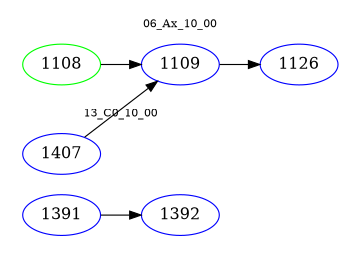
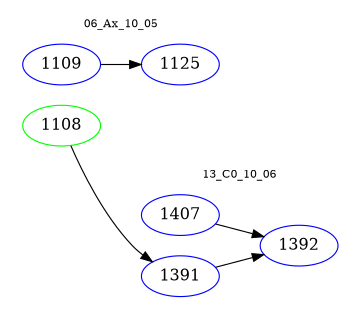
(180, 24) -> (121, 24)
(115, 65) -> (101, 204)
(299, 65) -> (180, 65)
(116, 113) -> (234, 229)
(121, 114) -> (240, 175)
